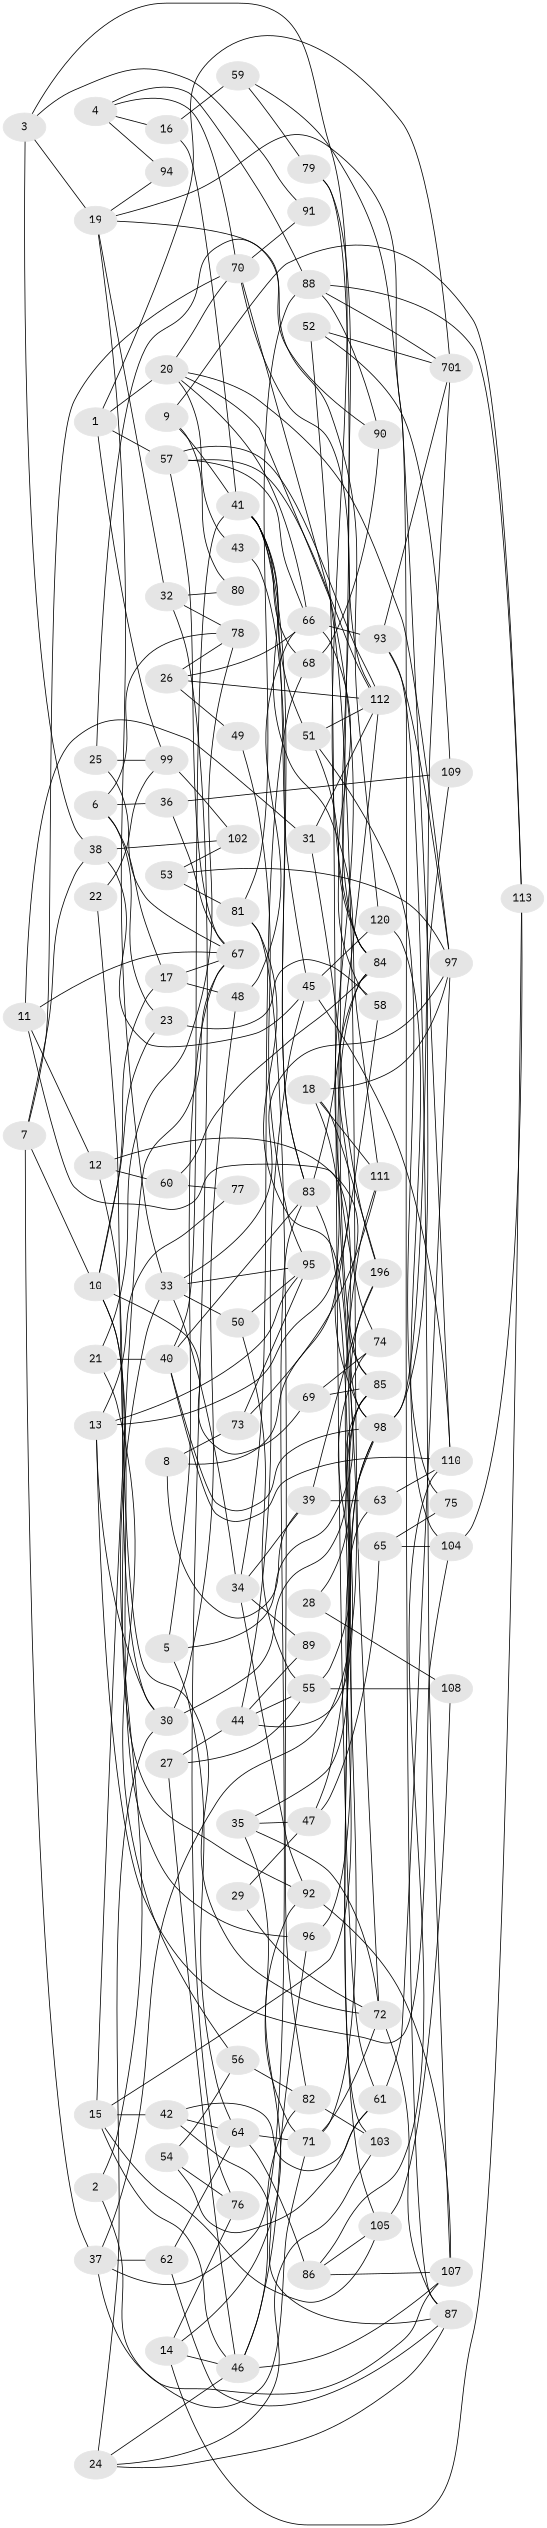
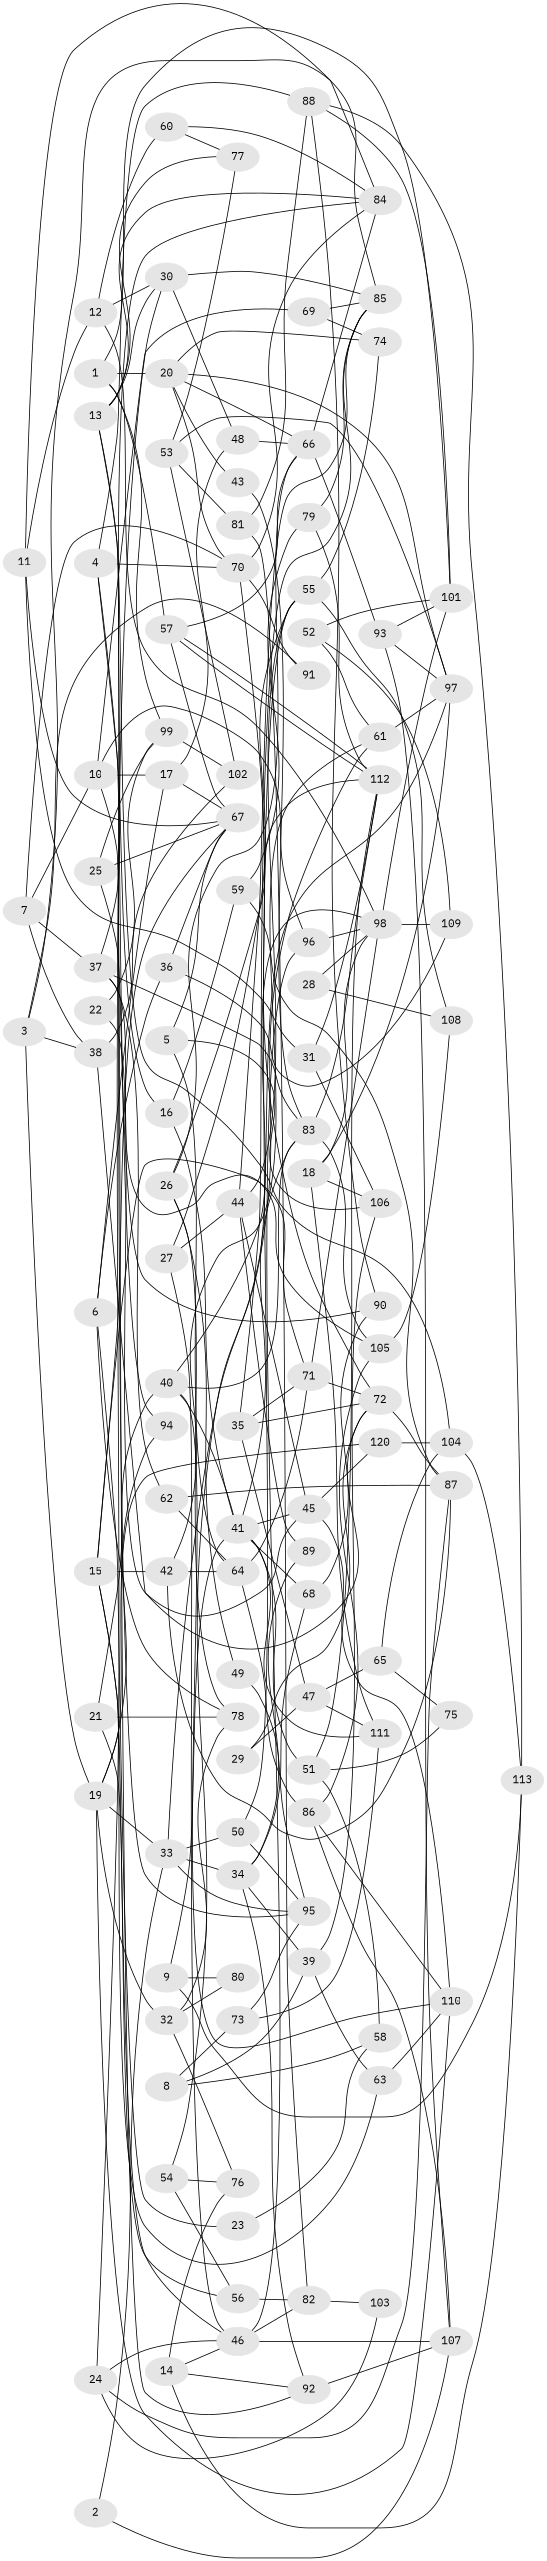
none -> (209, 307)
(451, 368) -> (451, 598)
(128, 1101) -> none
(323, 1235) -> none
(380, 1273) -> (380, 1203)
